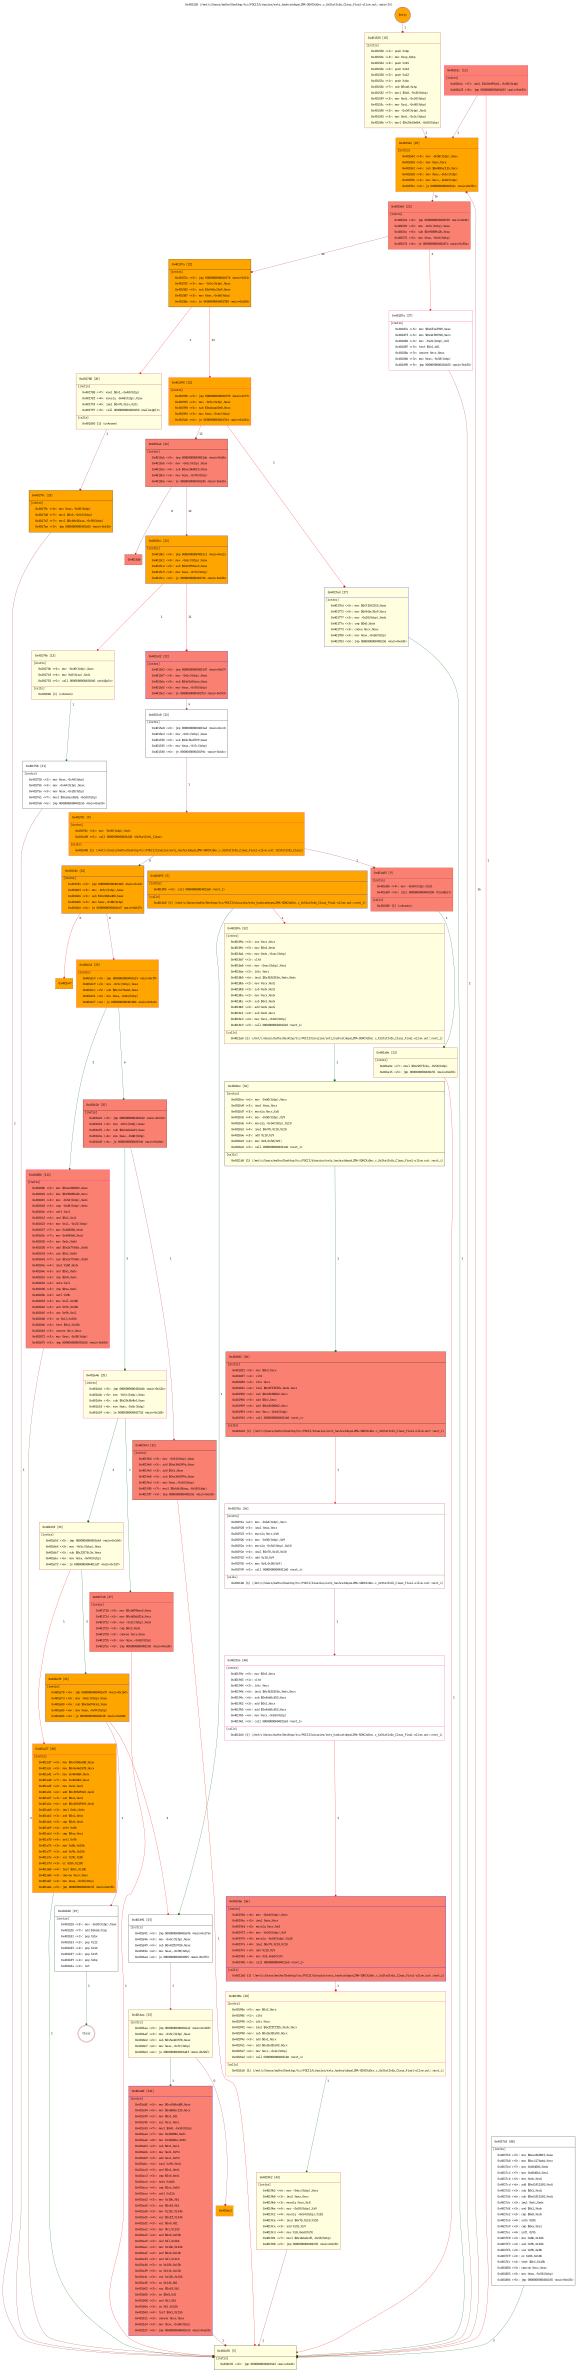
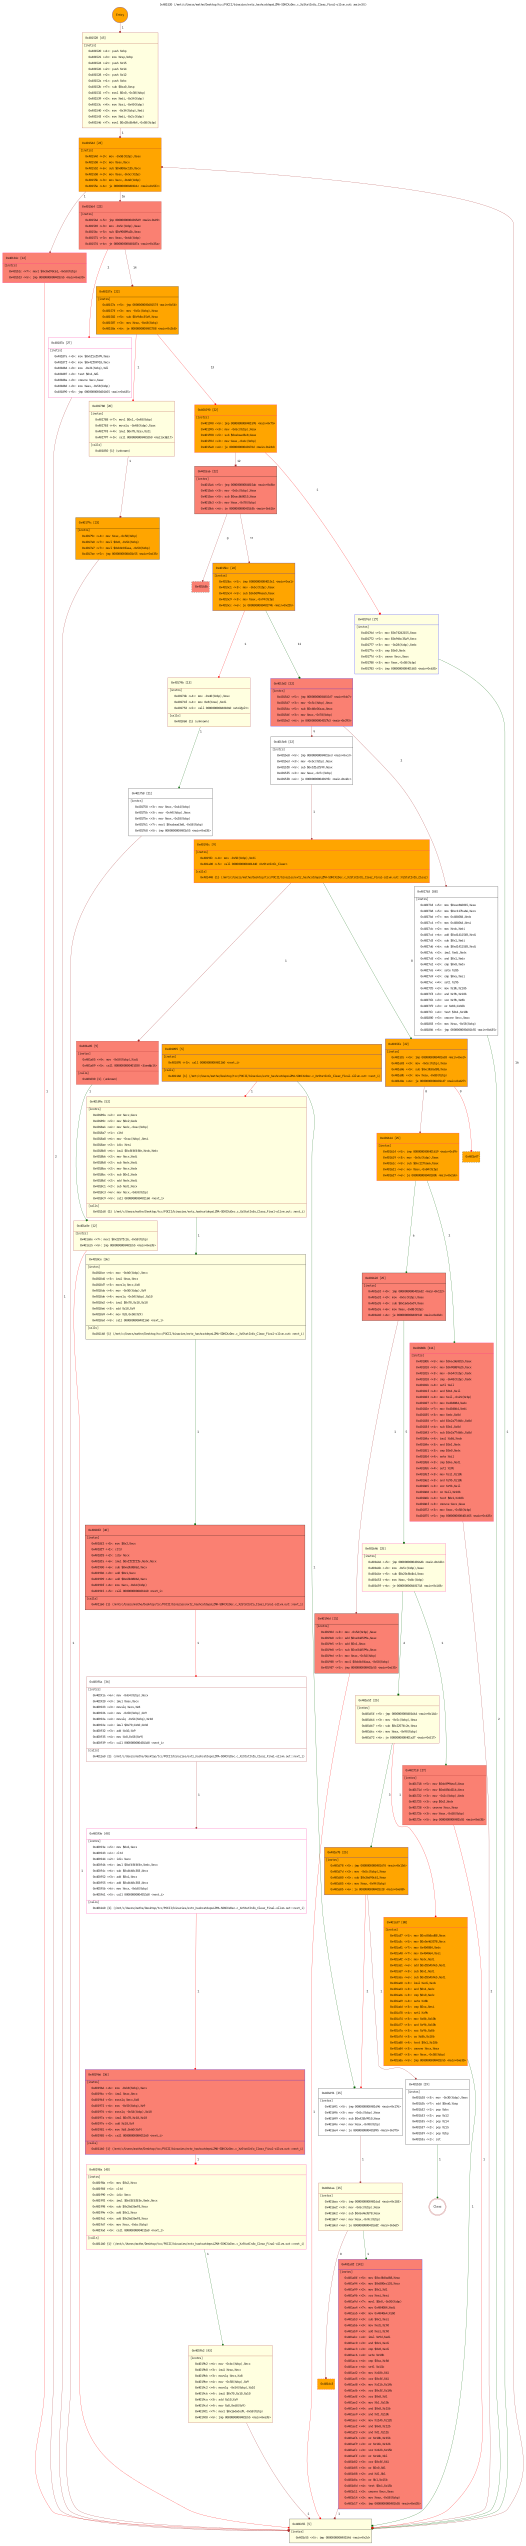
(465, 116) -> (65, 220)
(187, 616) -> (282, 644)
none -> (408, 797)
